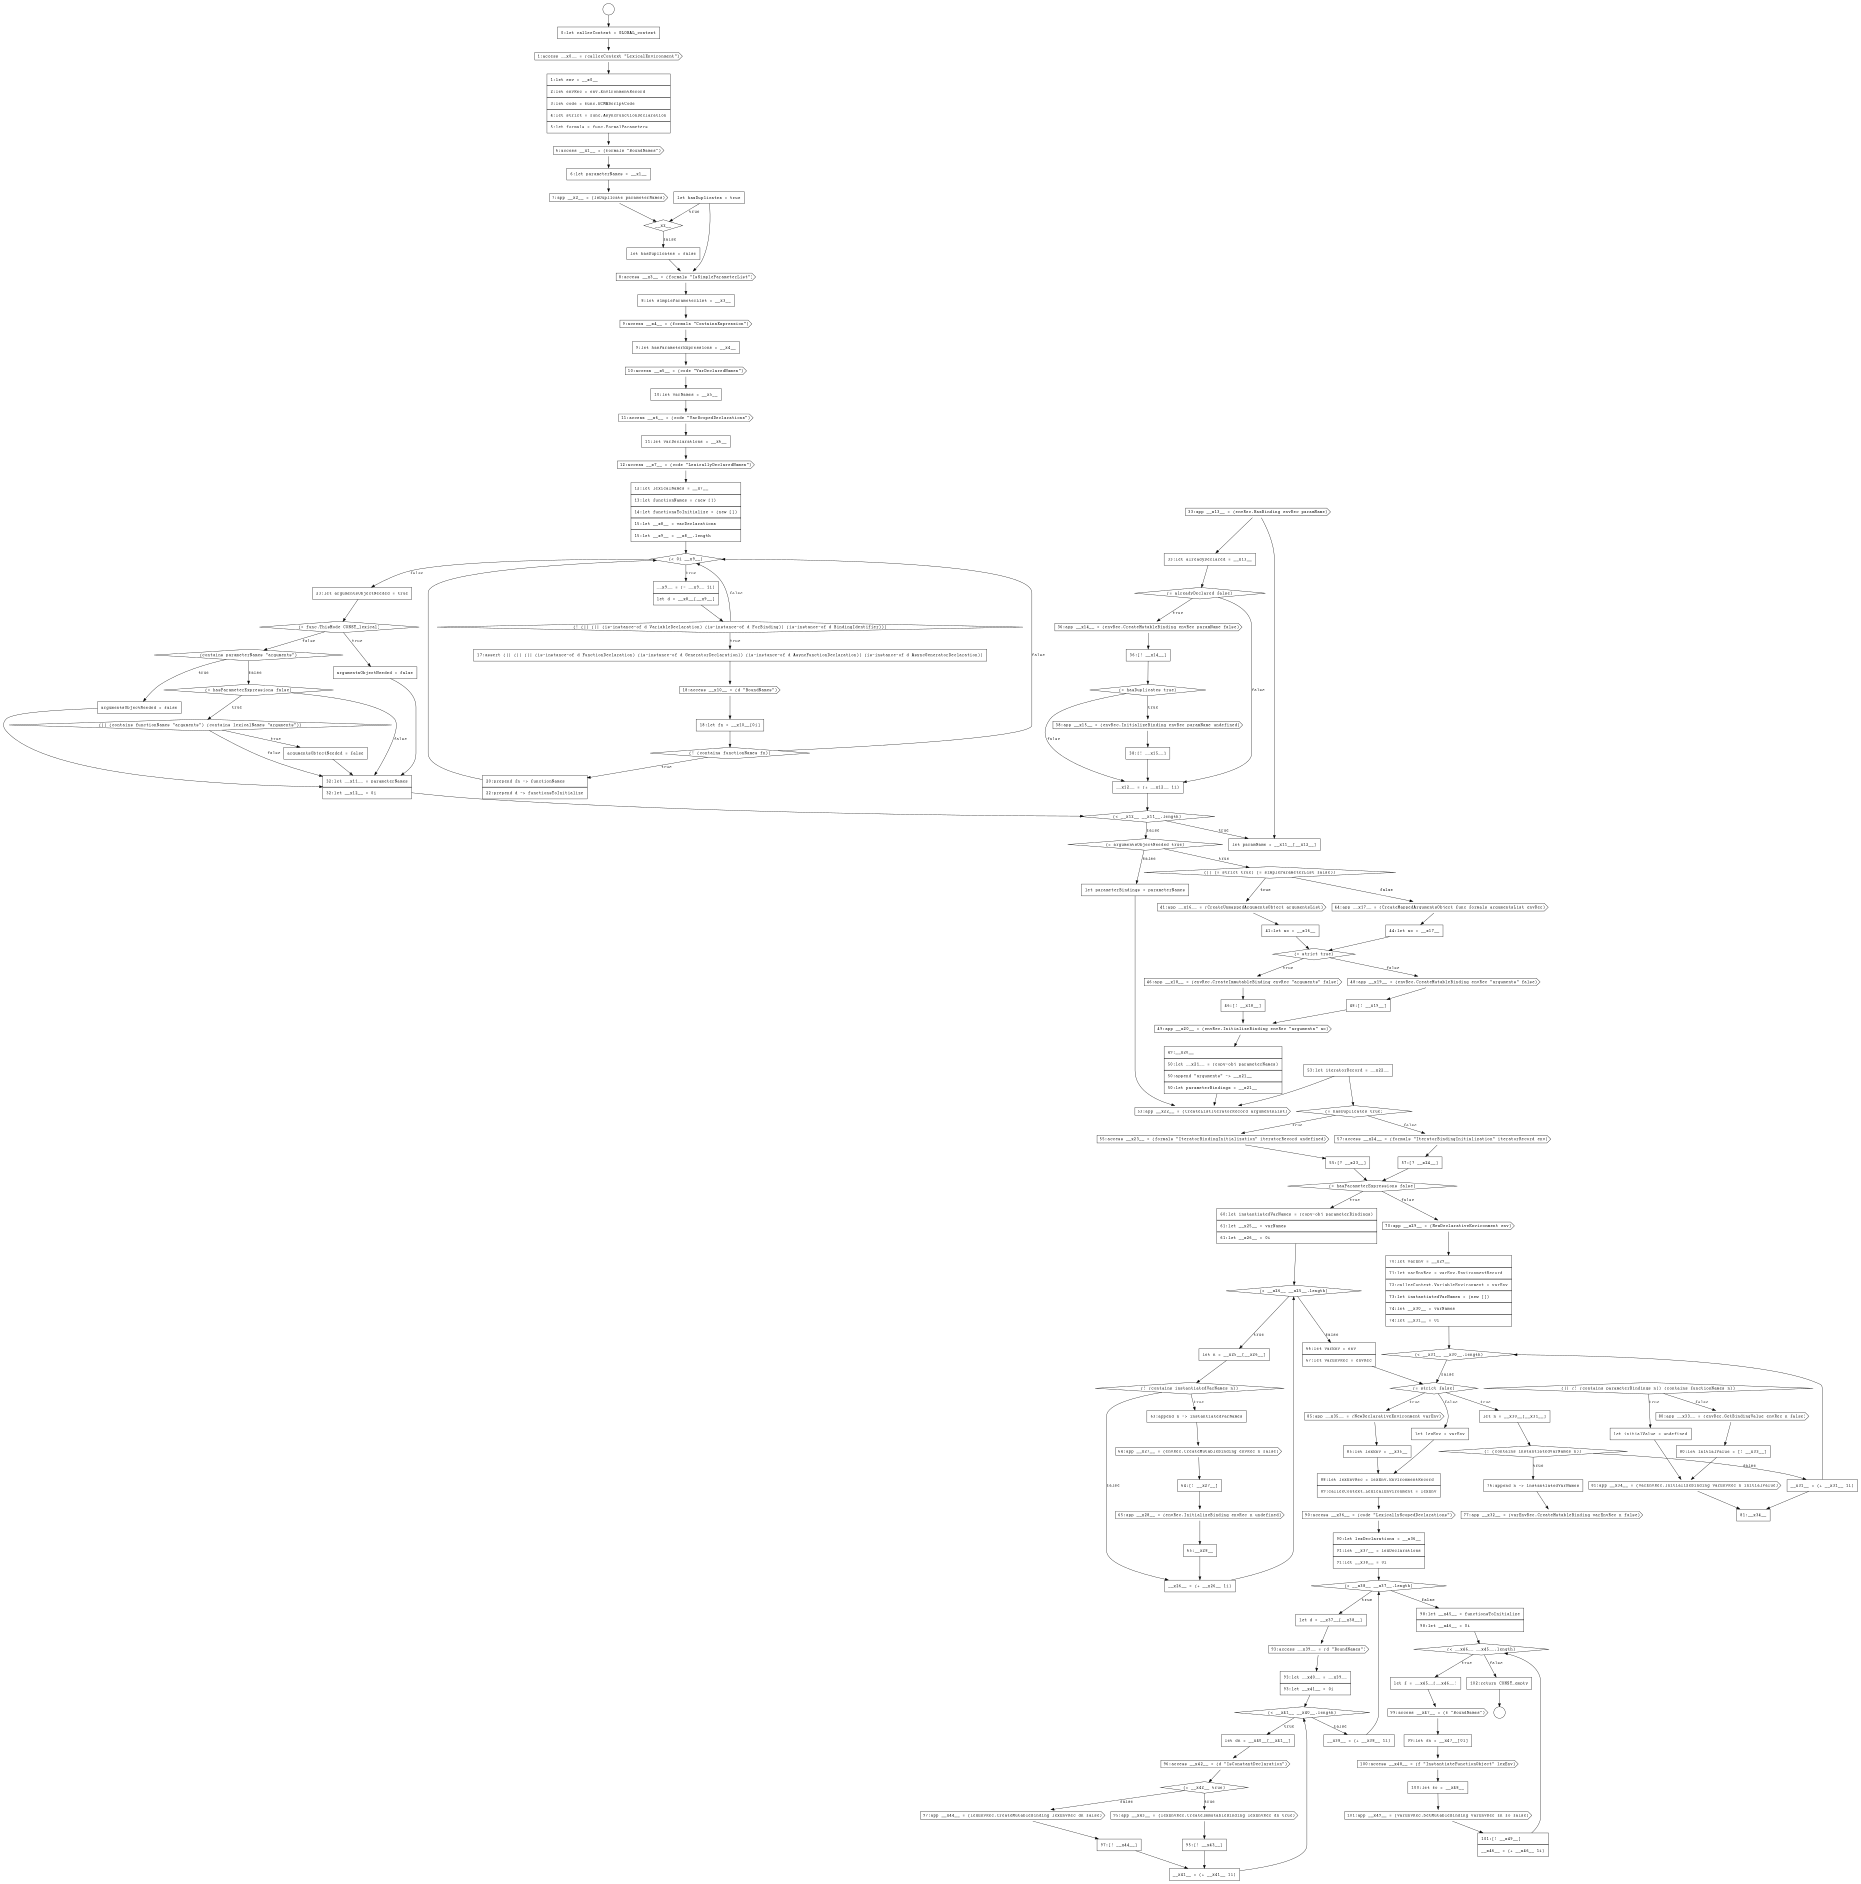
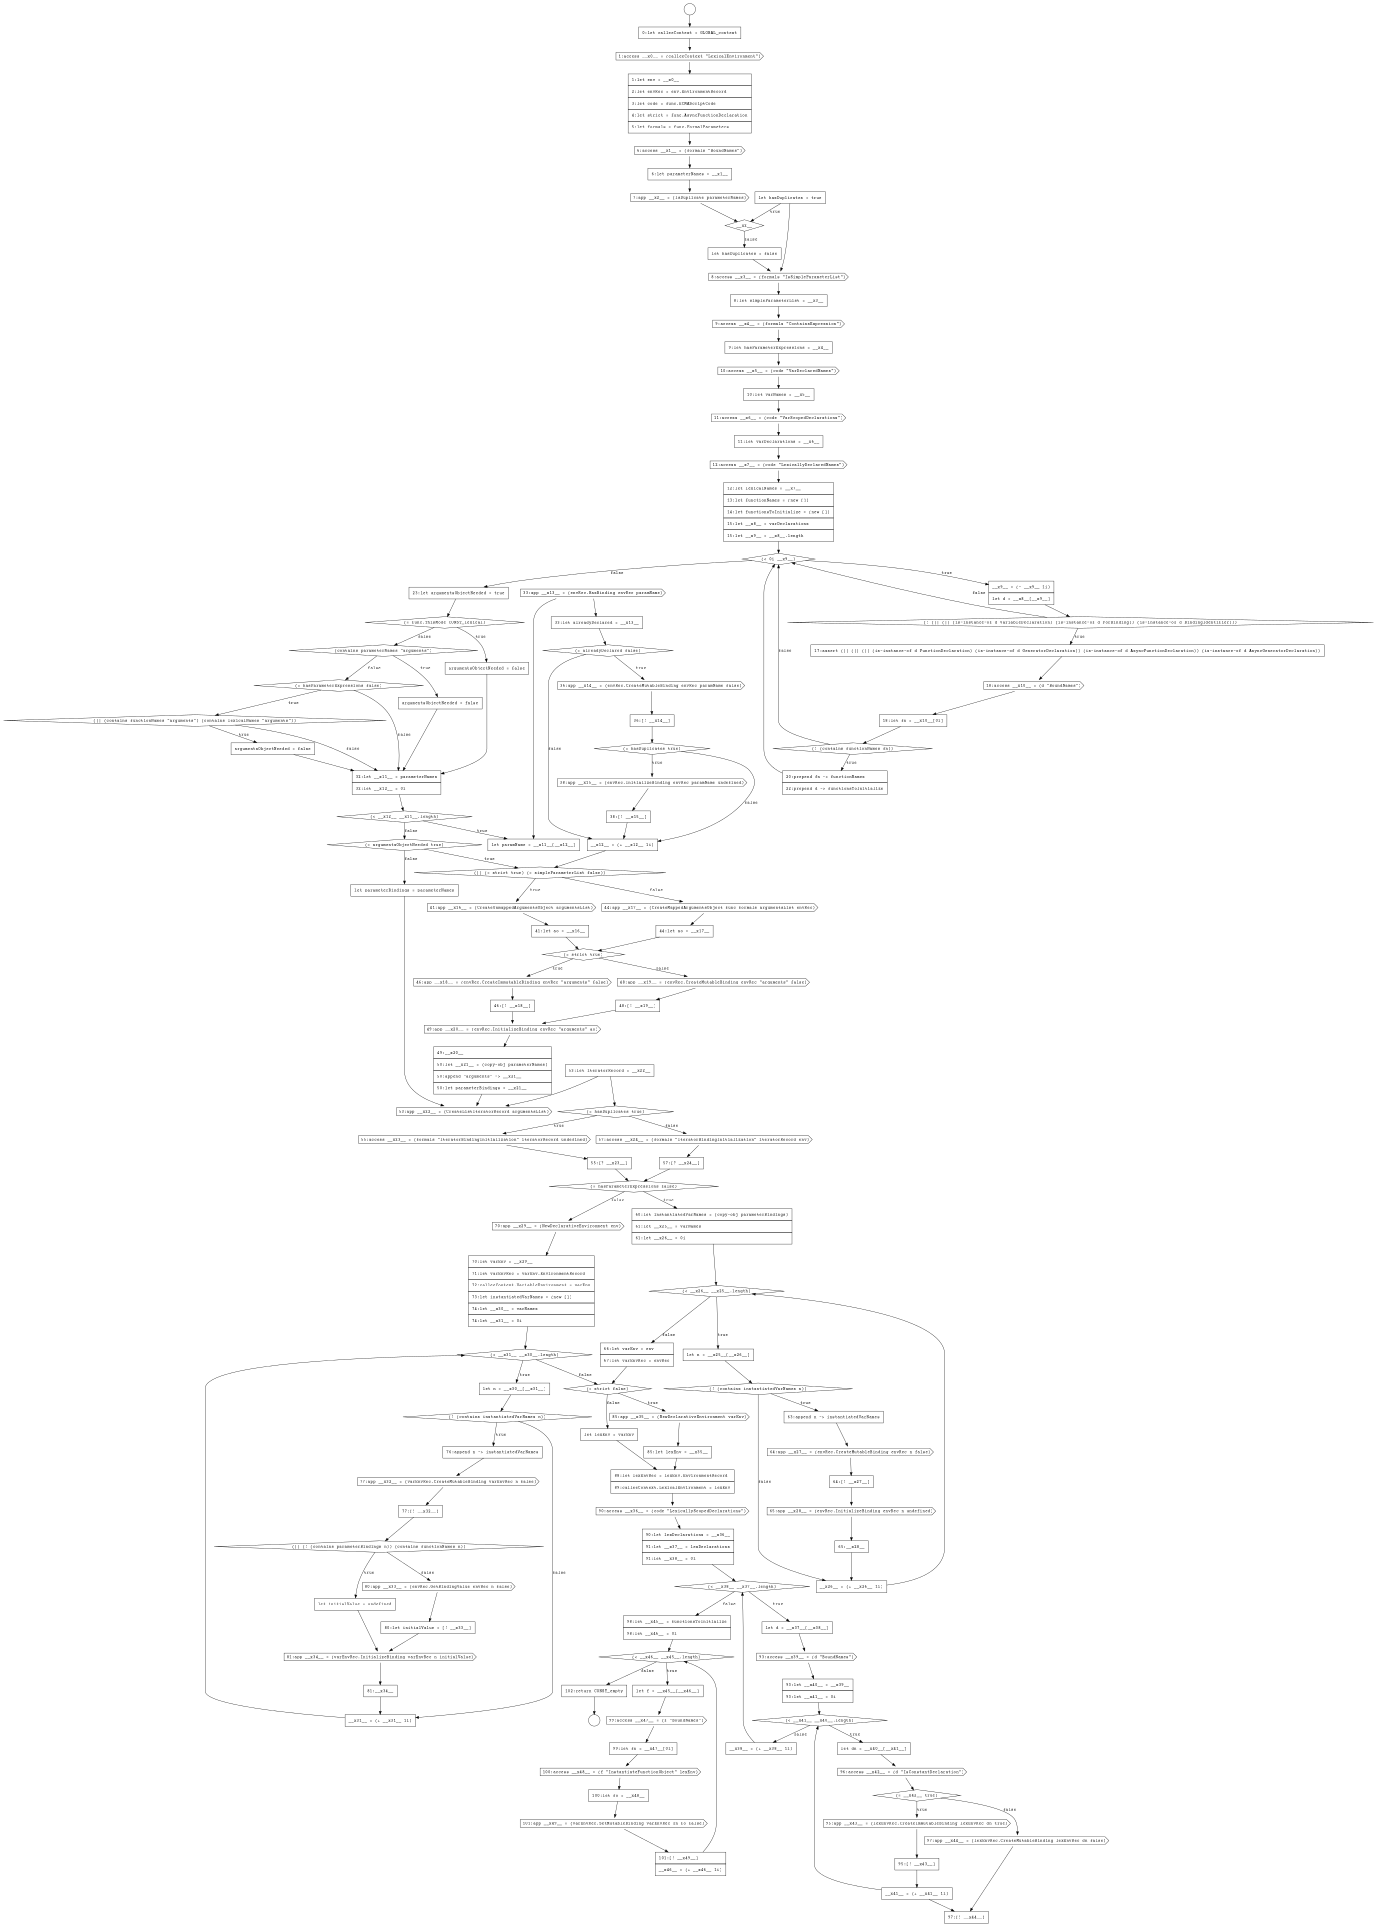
(1148, 800) -> (582, 859)
(1471, 1401) -> (520, 1370)
(1789, 1500) -> (380, 1704)
none -> (420, 1511)
(1160, 1859) -> (940, 1905)
